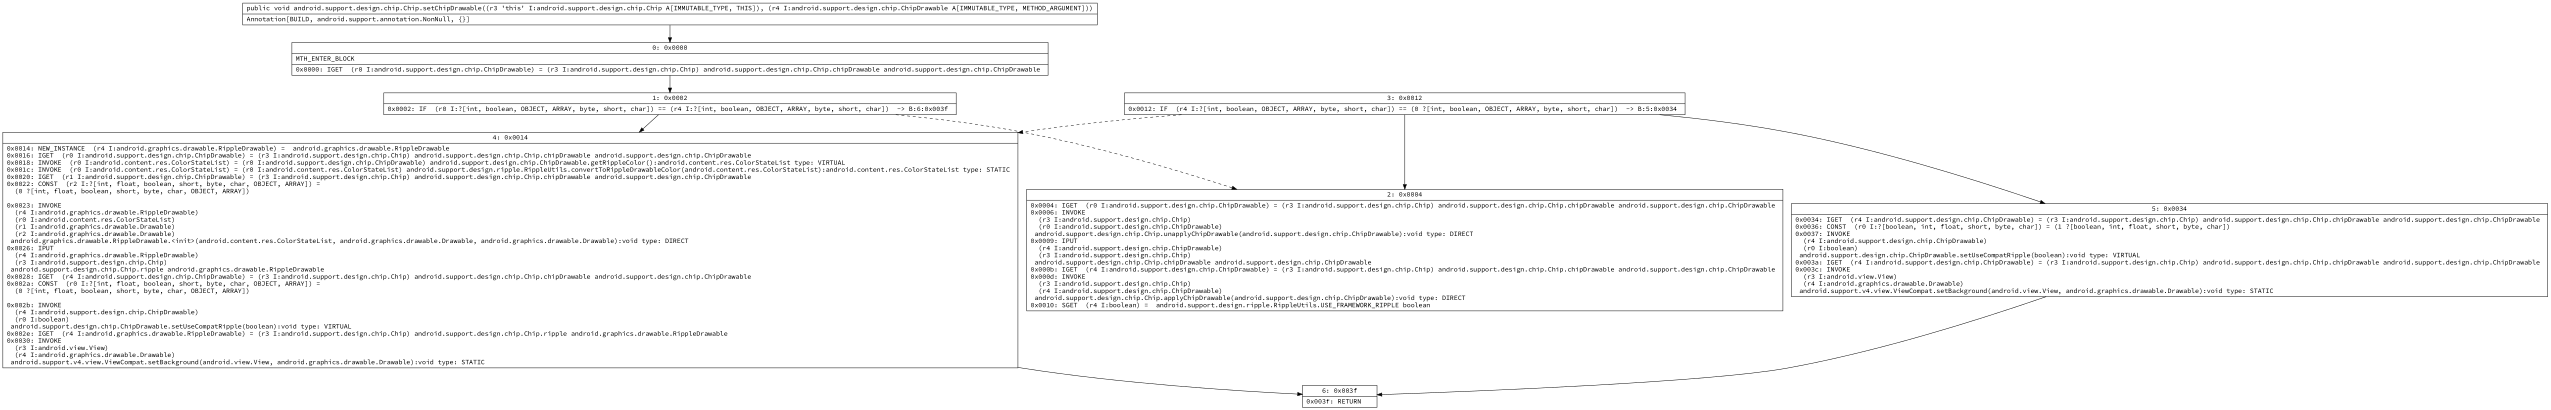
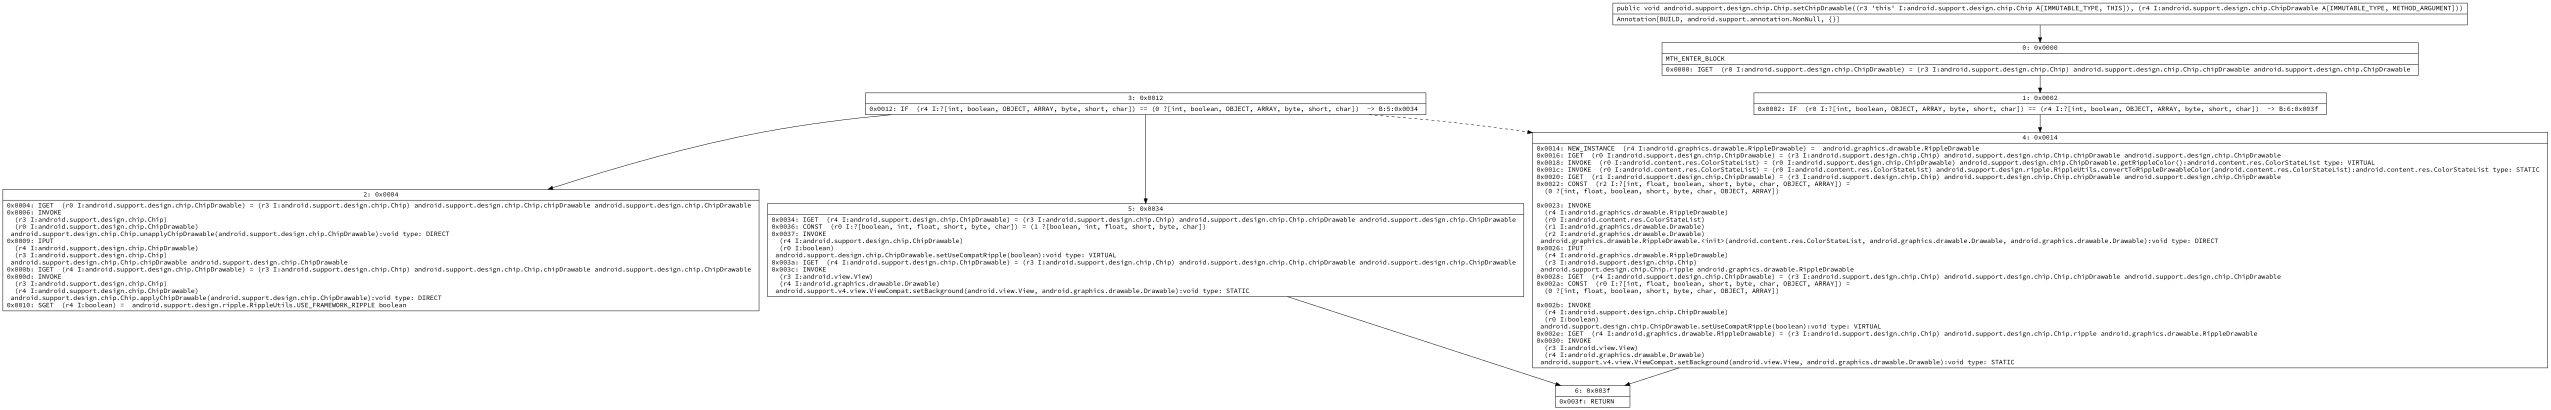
(1066, 141) -> none
